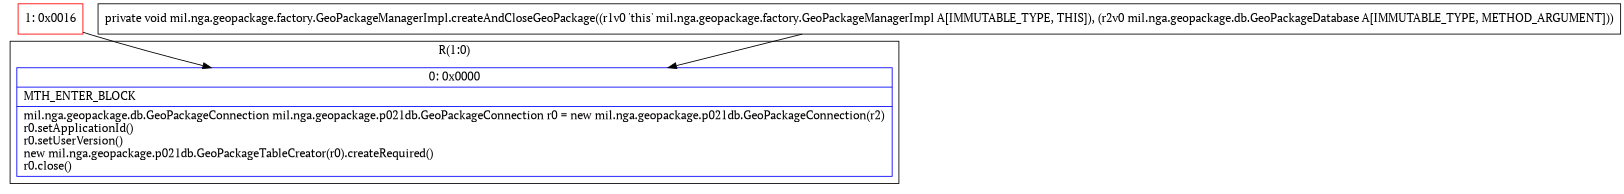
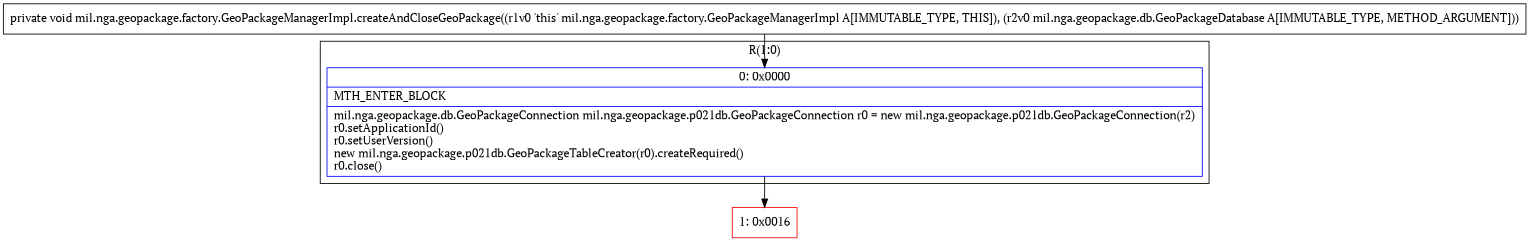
(143, 50) -> (765, 189)
